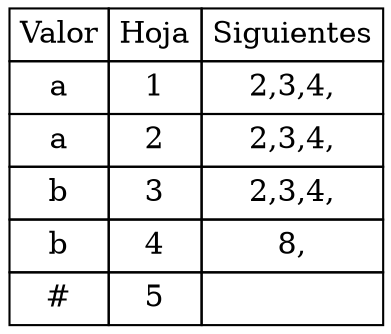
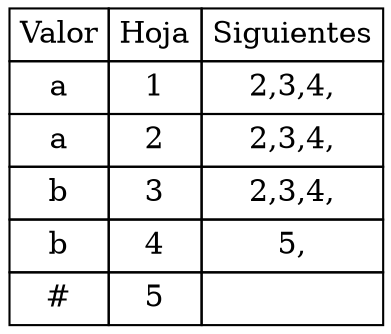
(292, 245) -> (292, 245)
